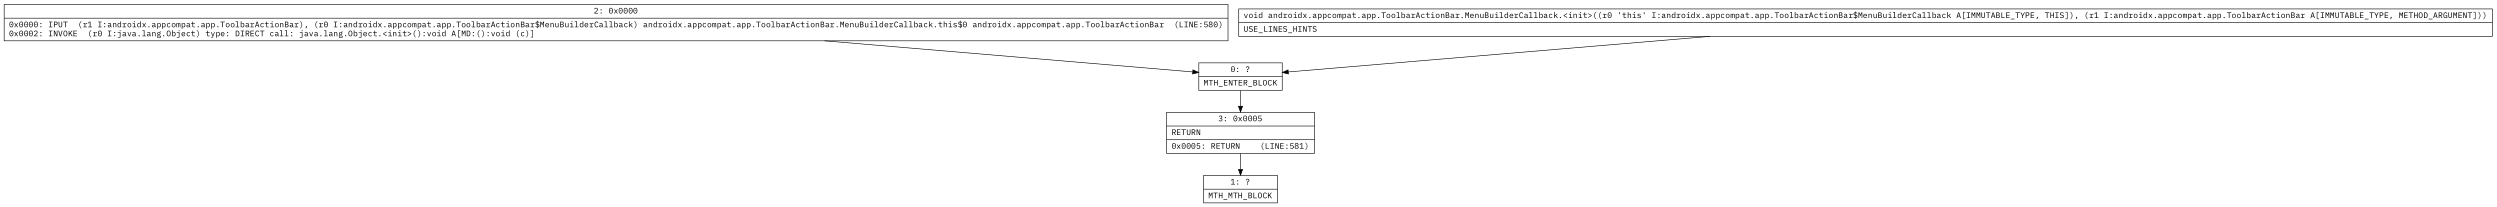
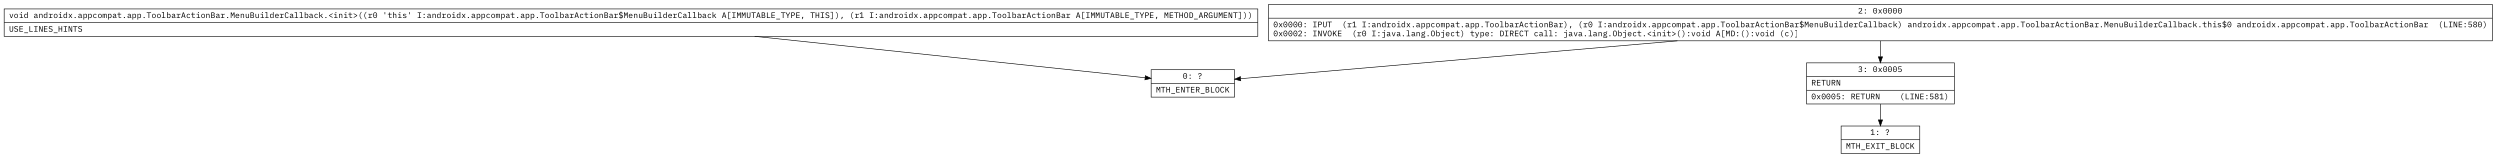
(1241, 98) -> (1880, 49)
(1241, 196) -> (1880, 146)
